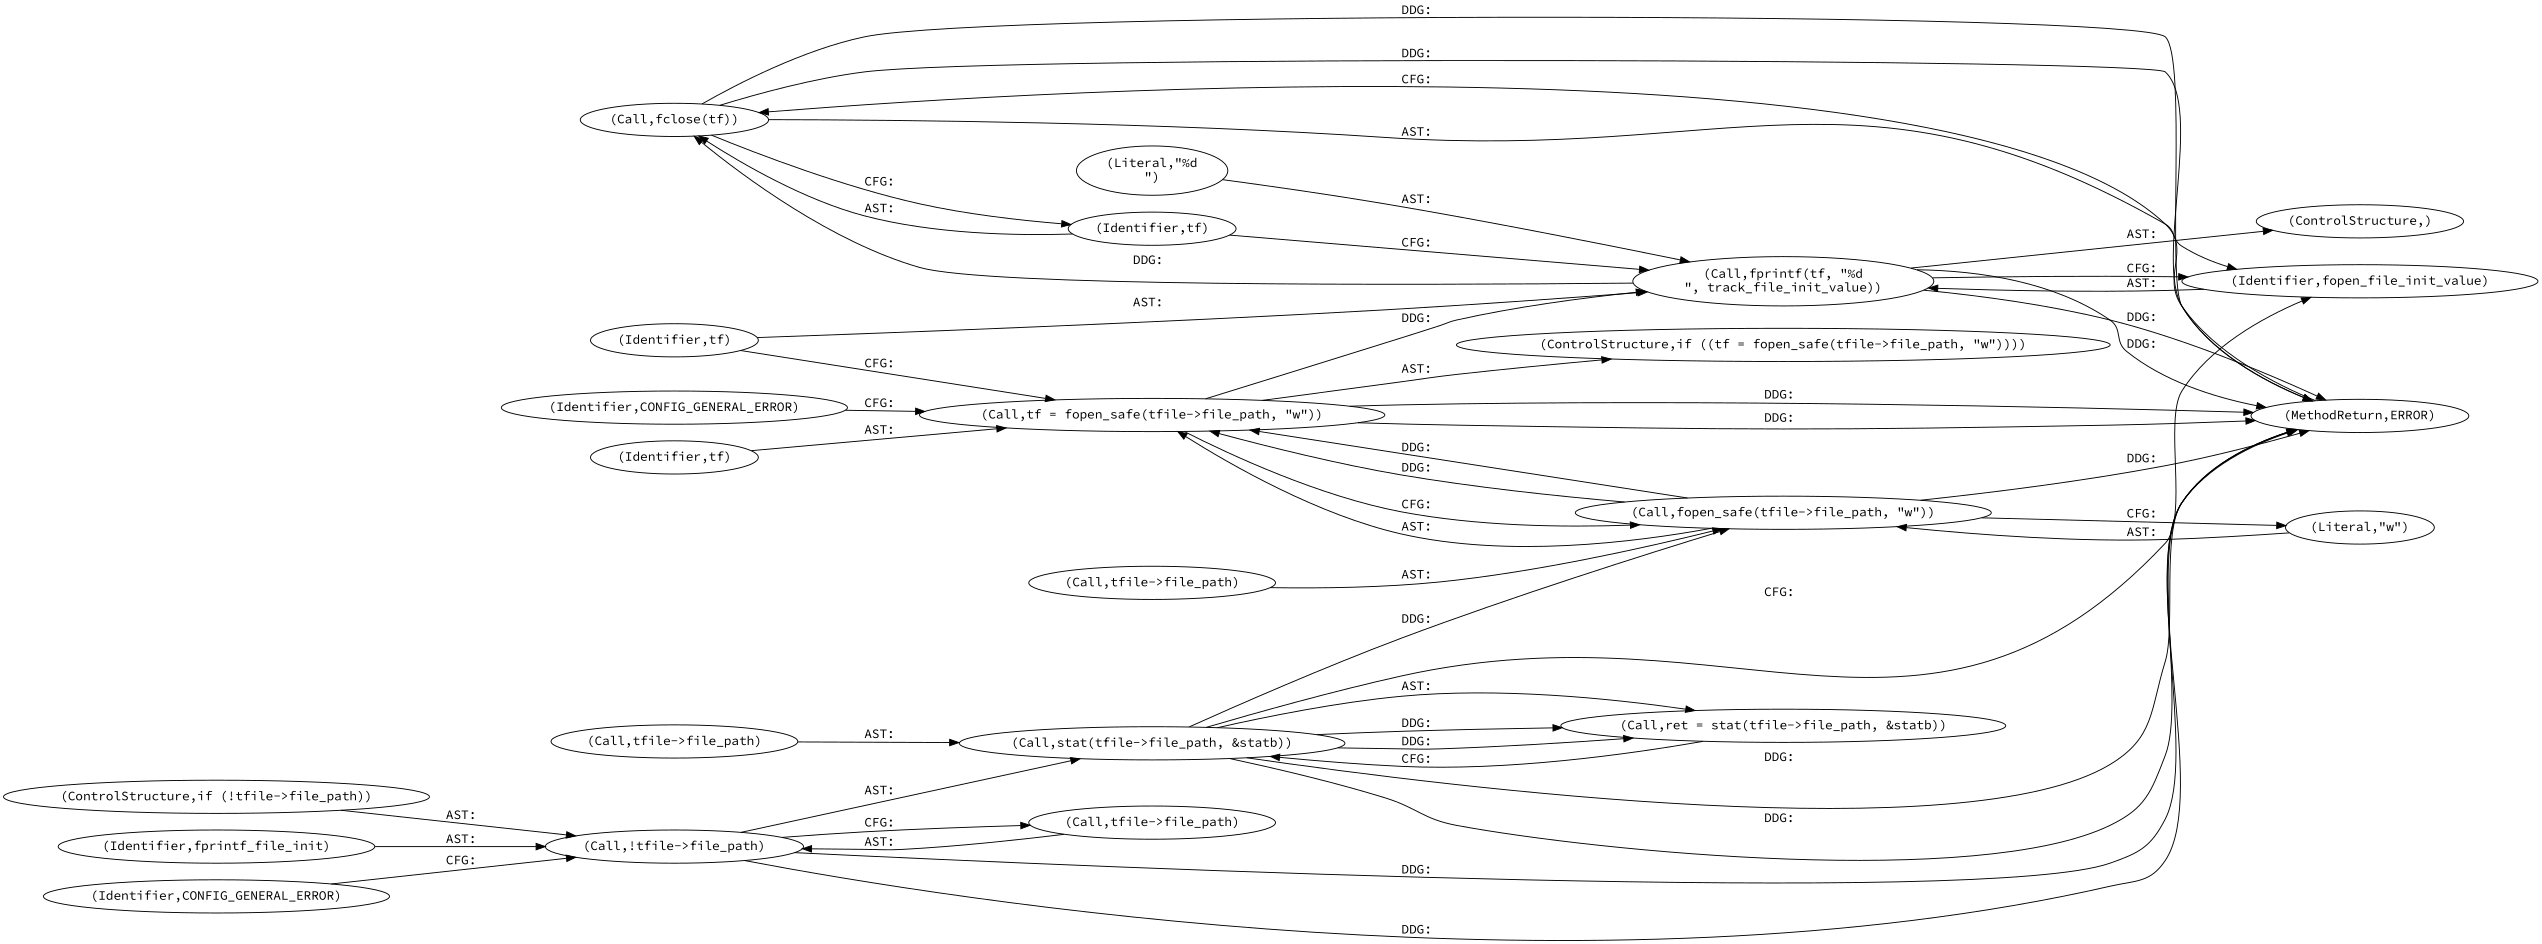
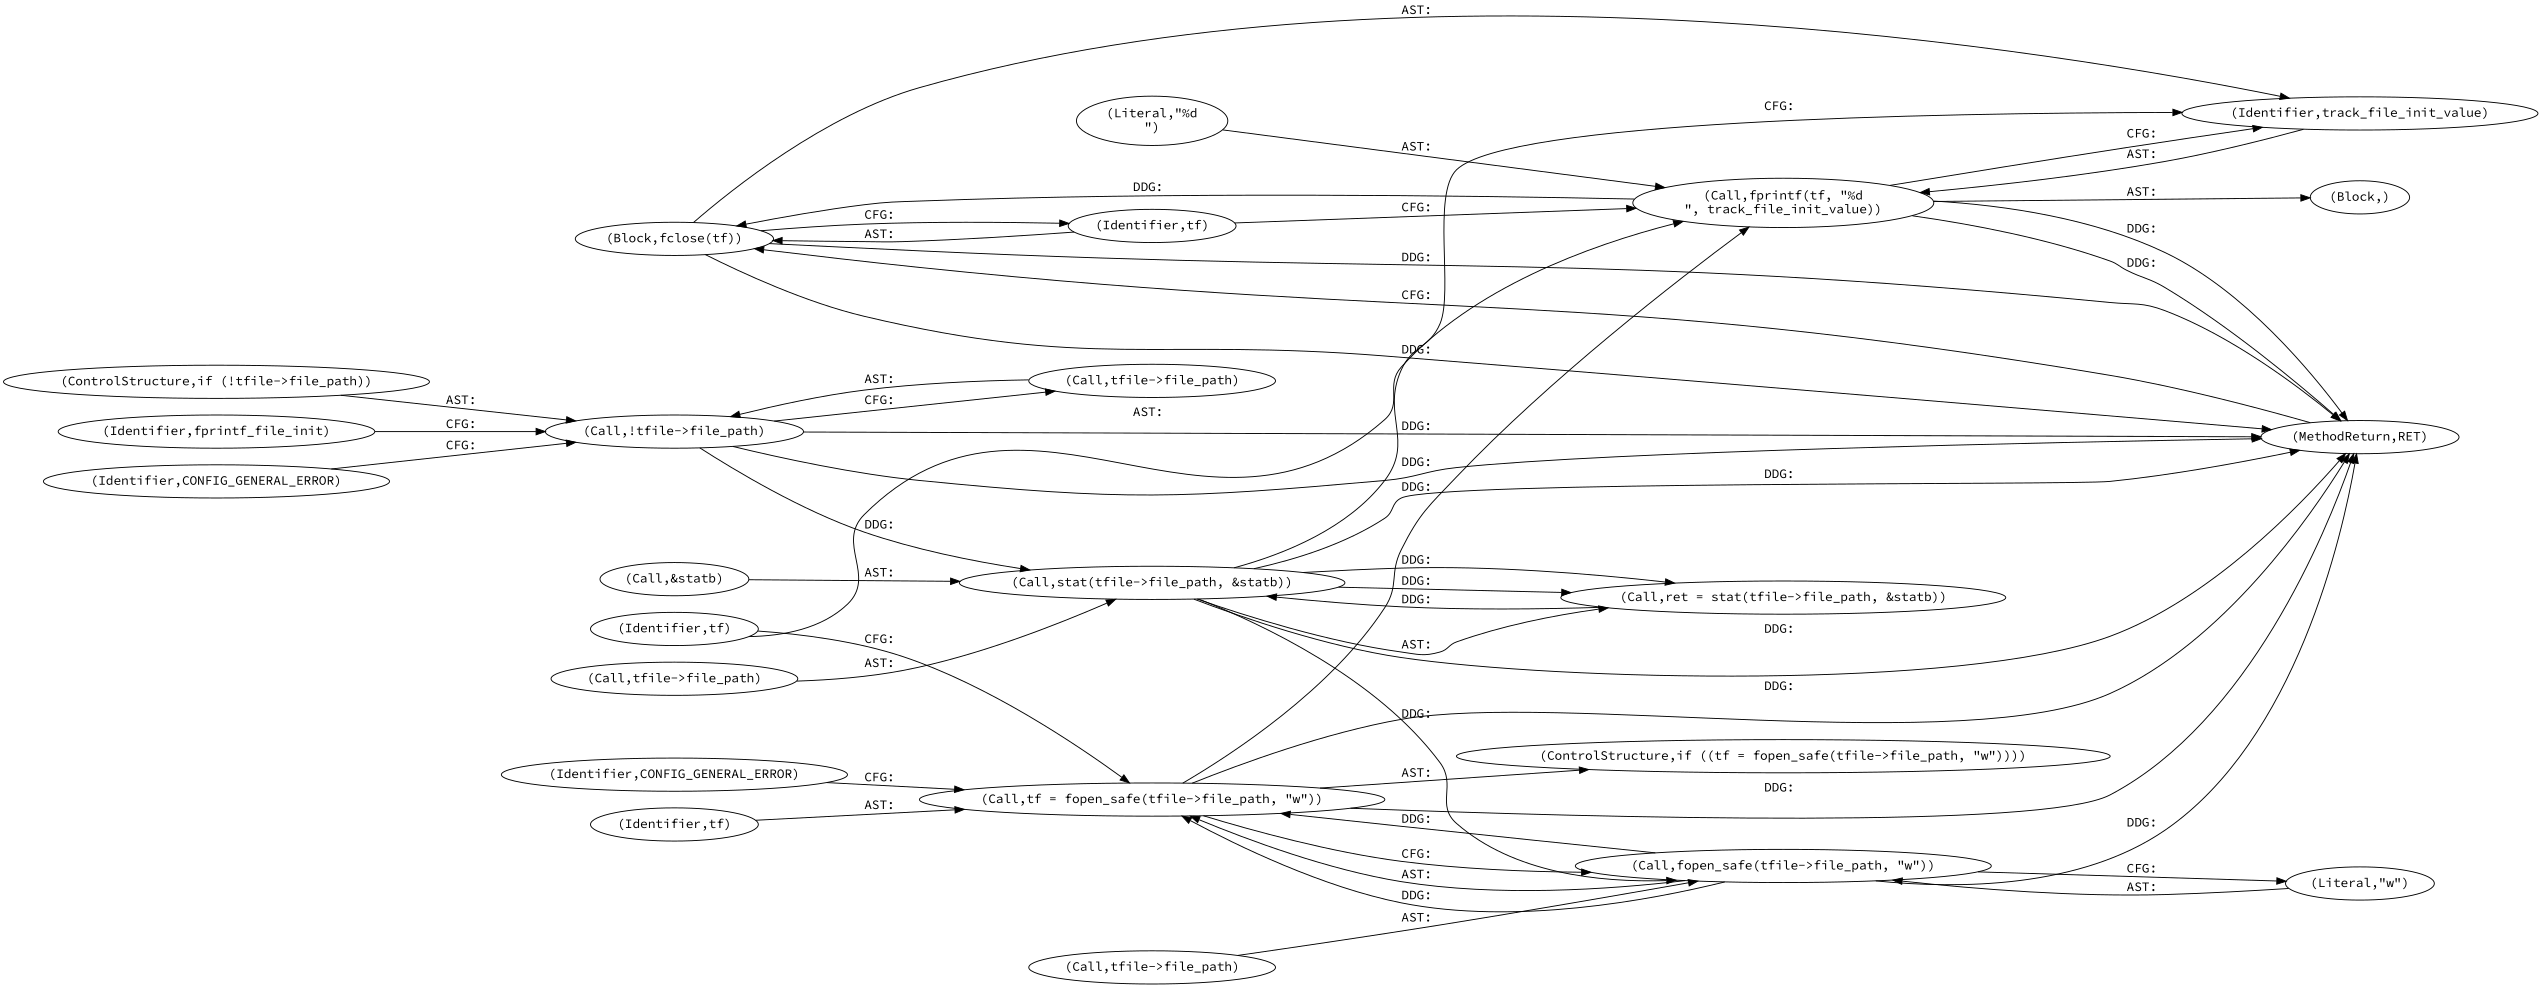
(674, 120) -> (674, 239)
(2360, 221) -> (2360, 197)
(2360, 281) -> (2360, 113)
(2360, 416) -> (2360, 437)
none -> (674, 579)
(1421, 759) -> (1421, 600)
(884, 791) -> (884, 525)
(465, 840) -> (465, 425)
